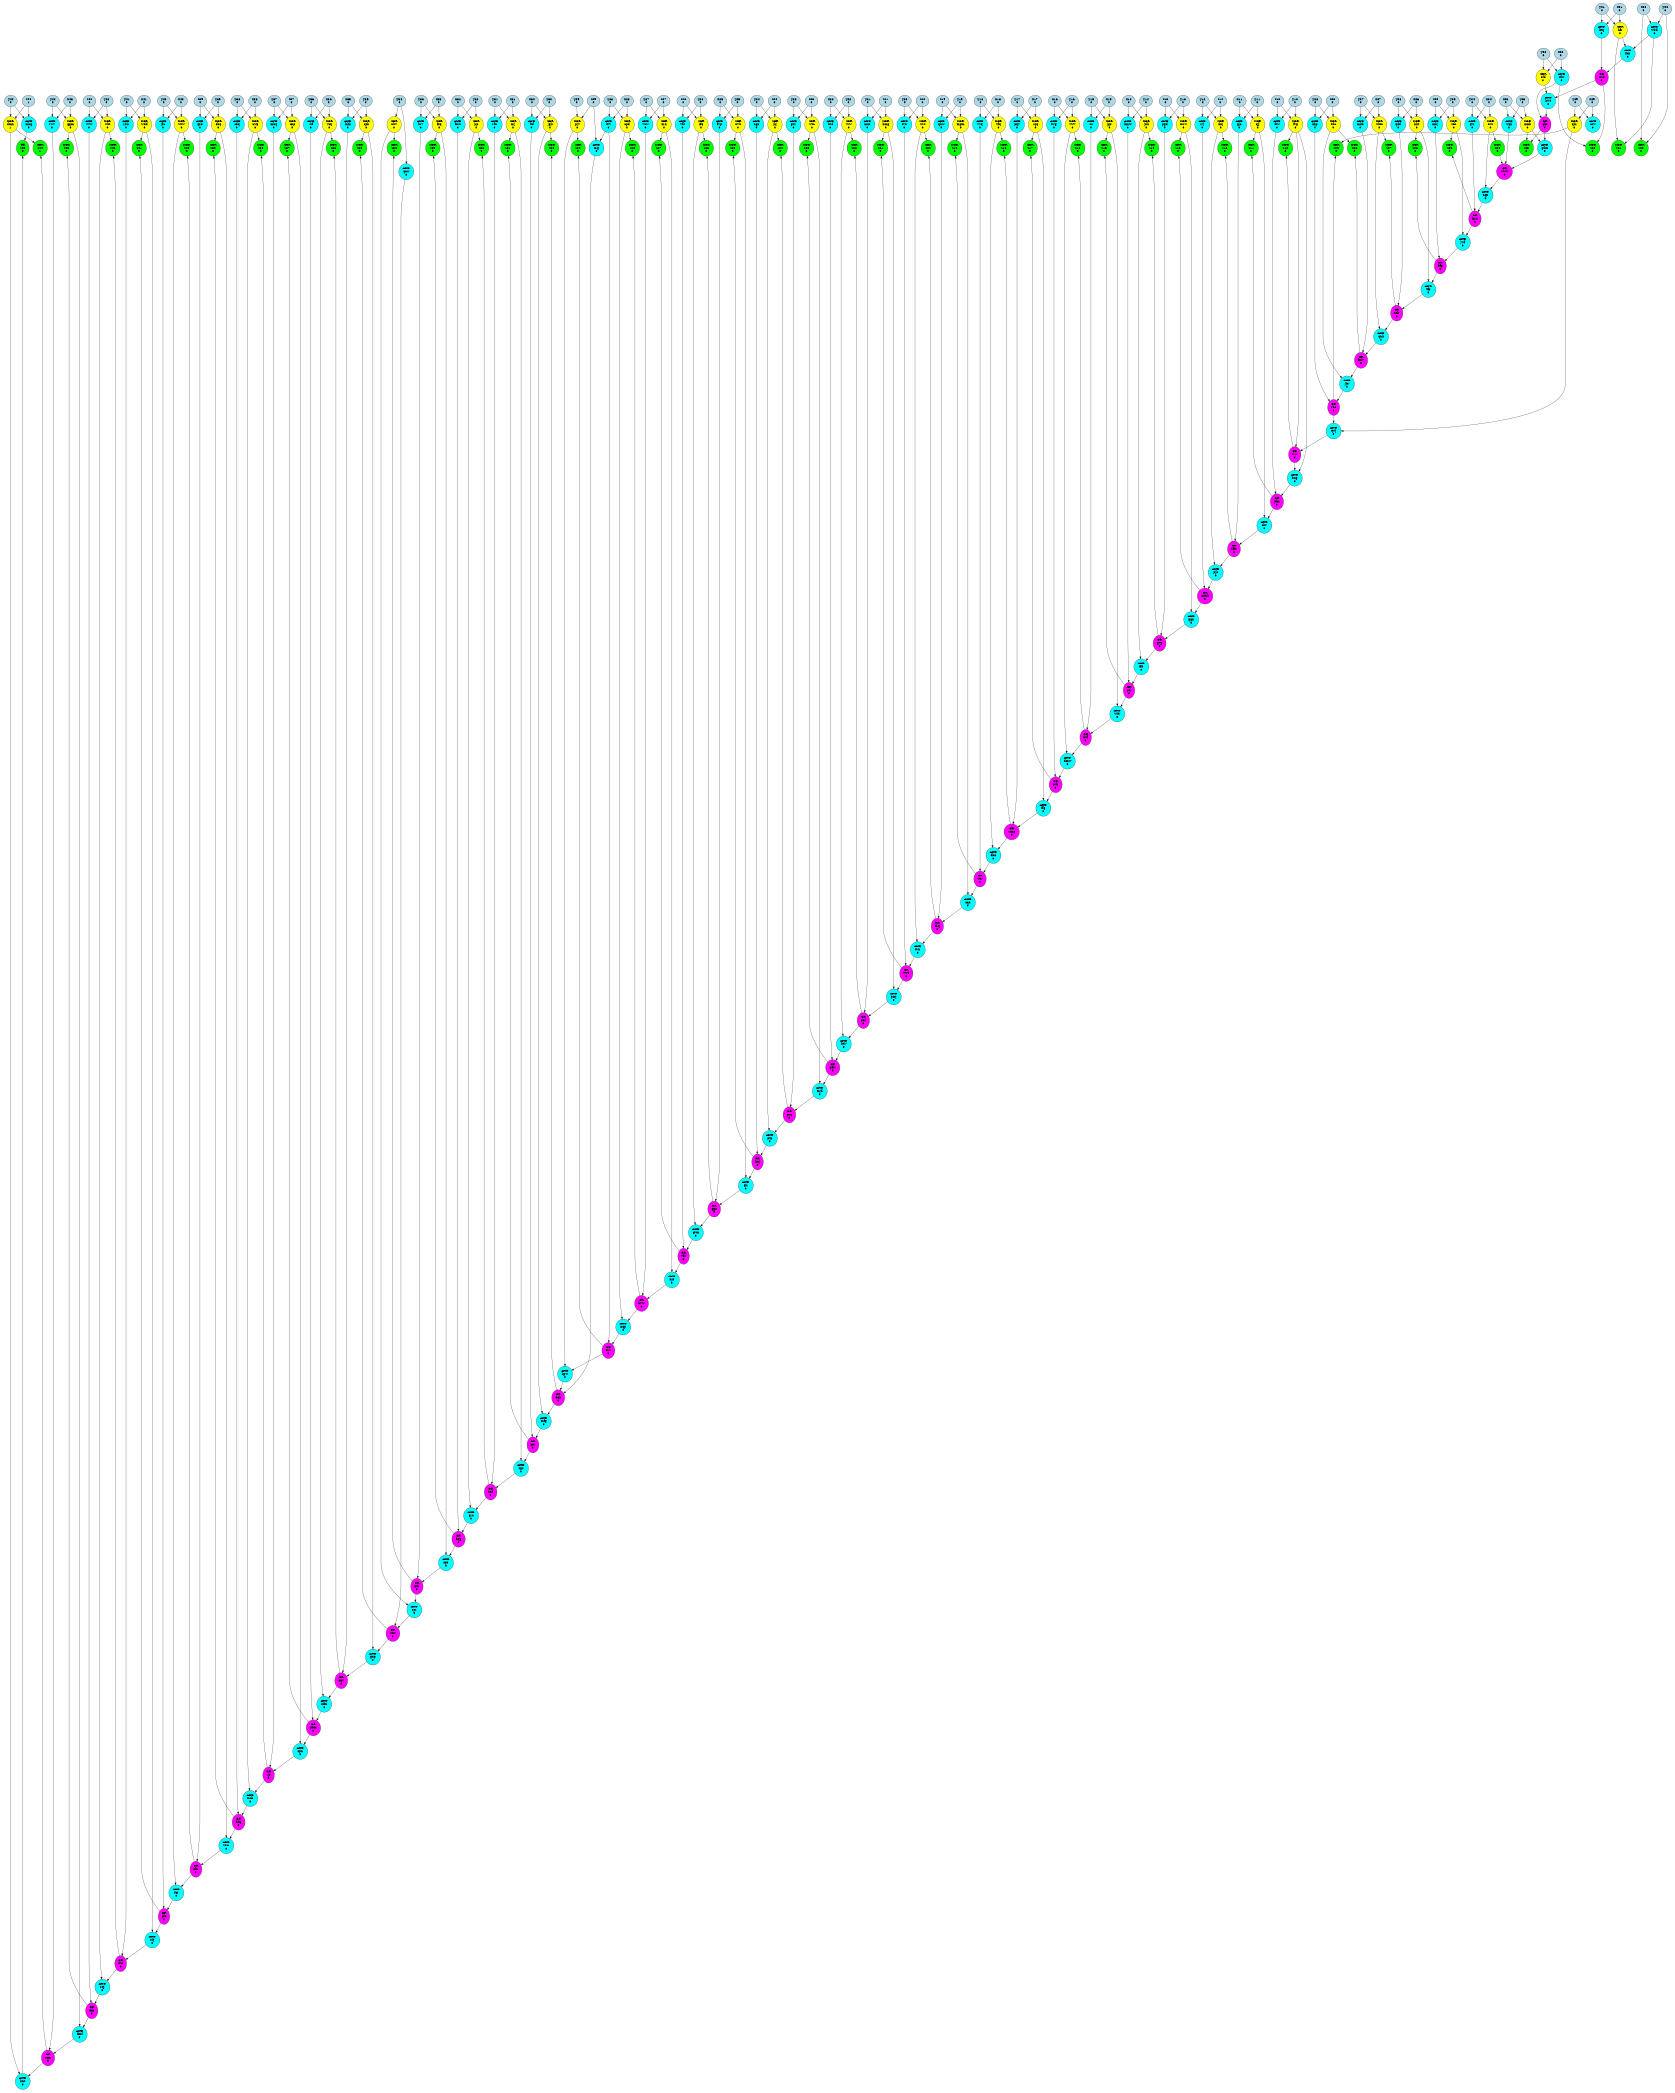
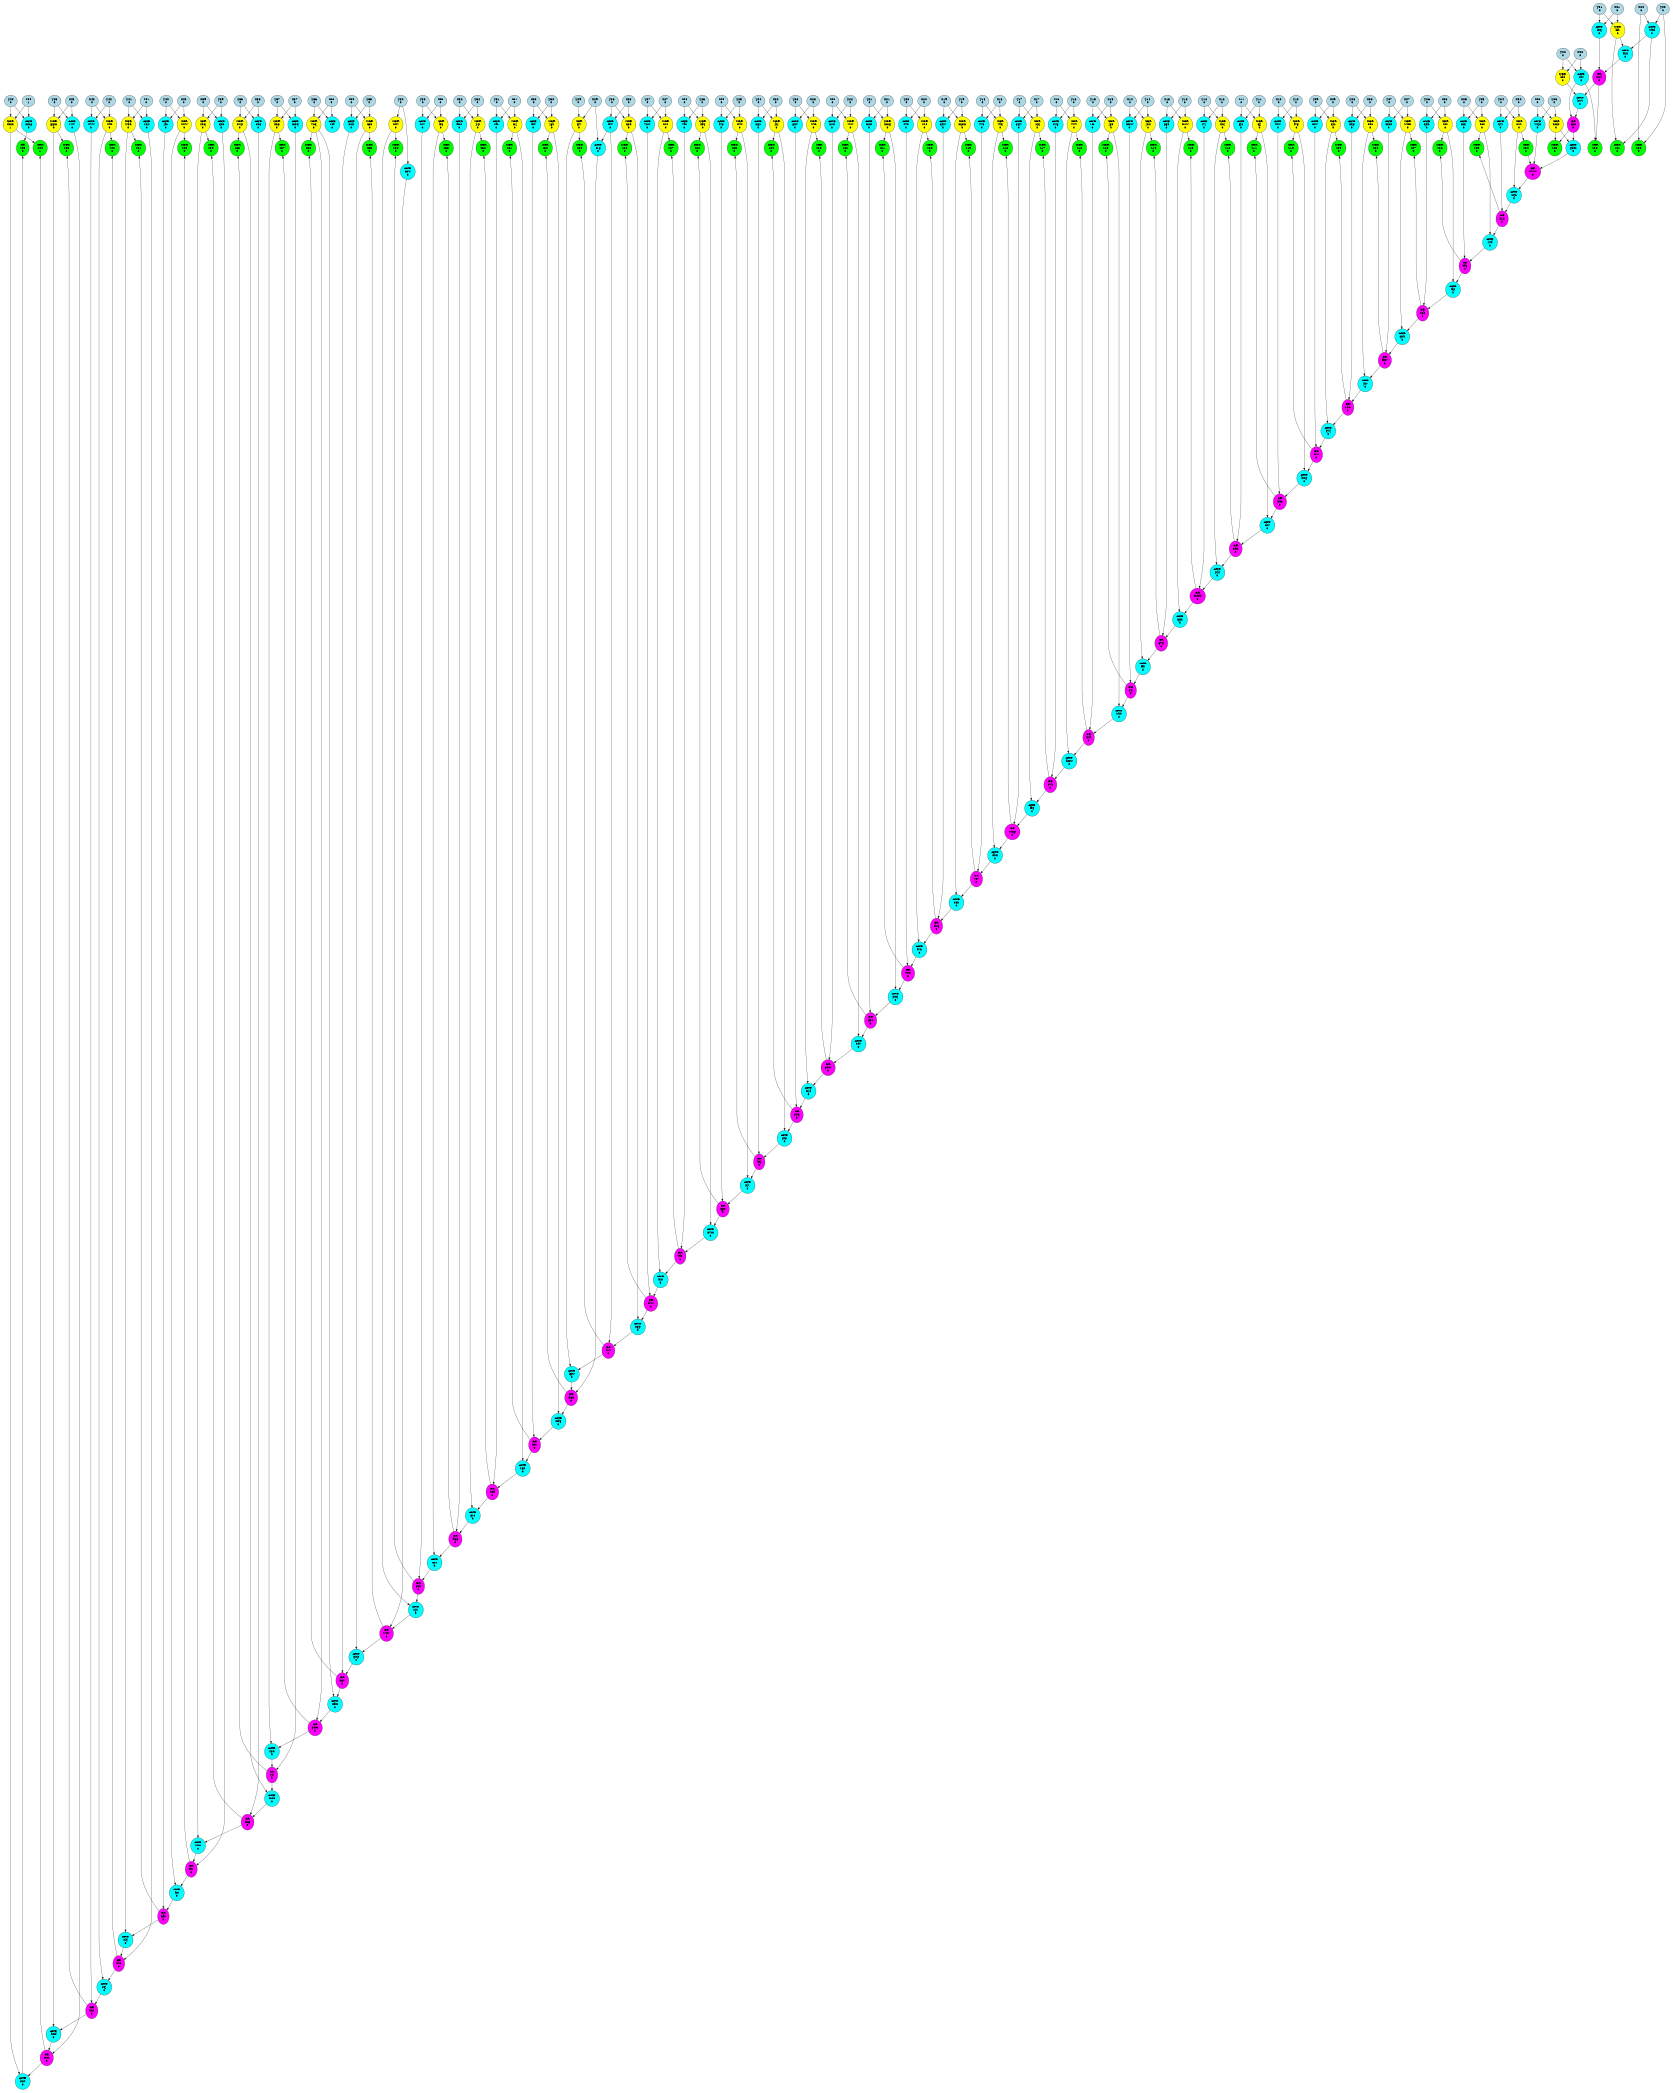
(1299, 289) -> (1315, 288)
(311, 925) -> (322, 925)
